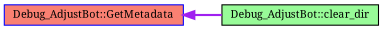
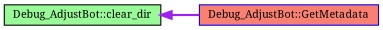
(208, 15) -> (186, 15)
